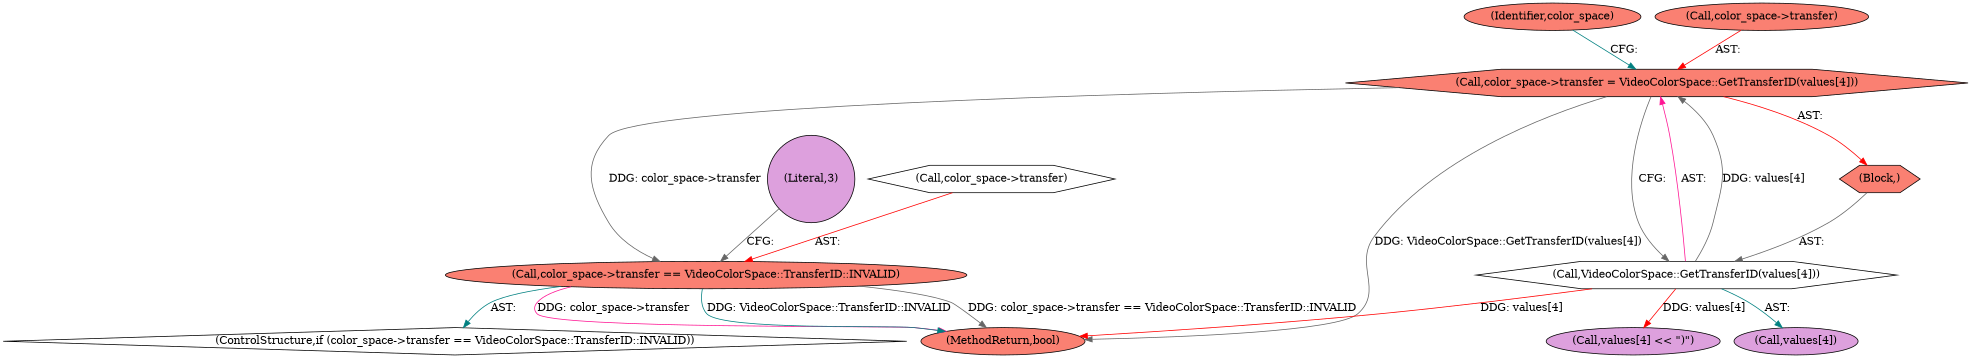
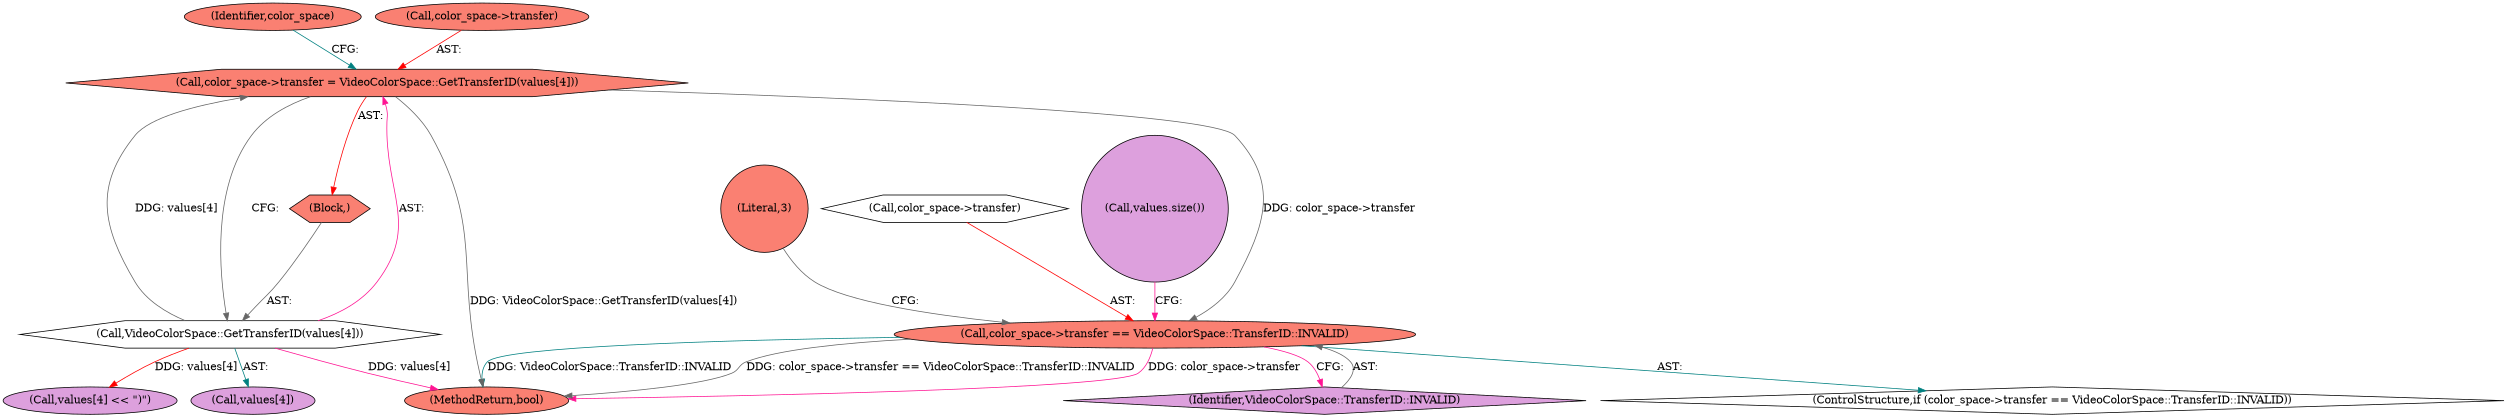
(811, 179) -> (764, 209)
none -> (1155, 209)
(1328, 319) -> (352, 369)
none -> (1325, 401)
